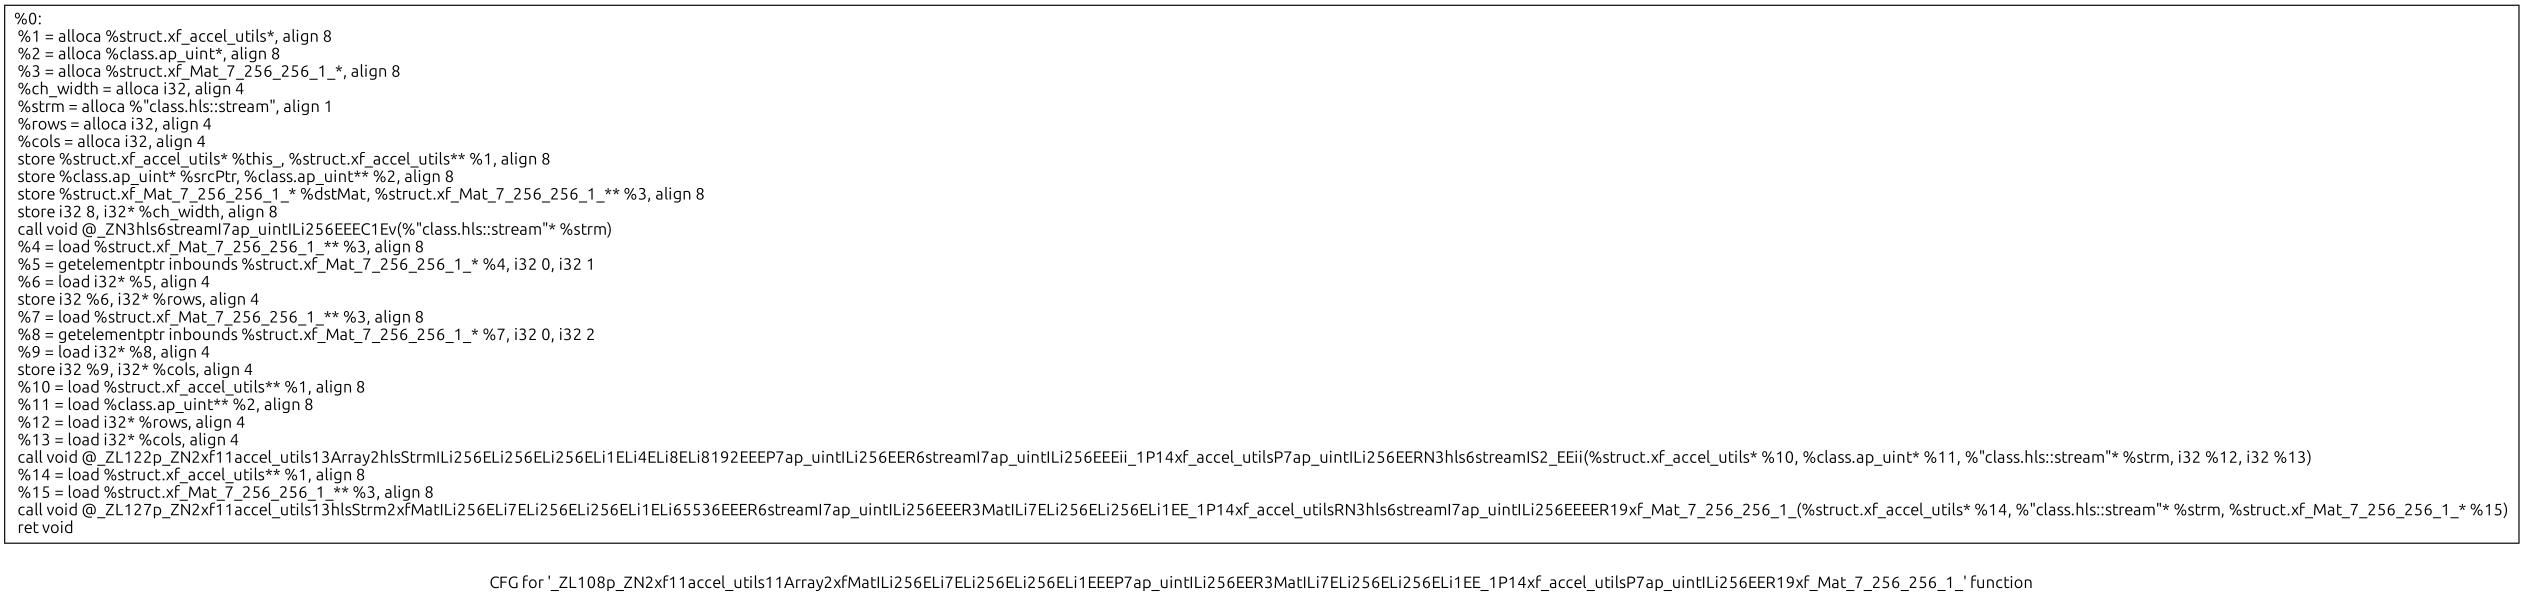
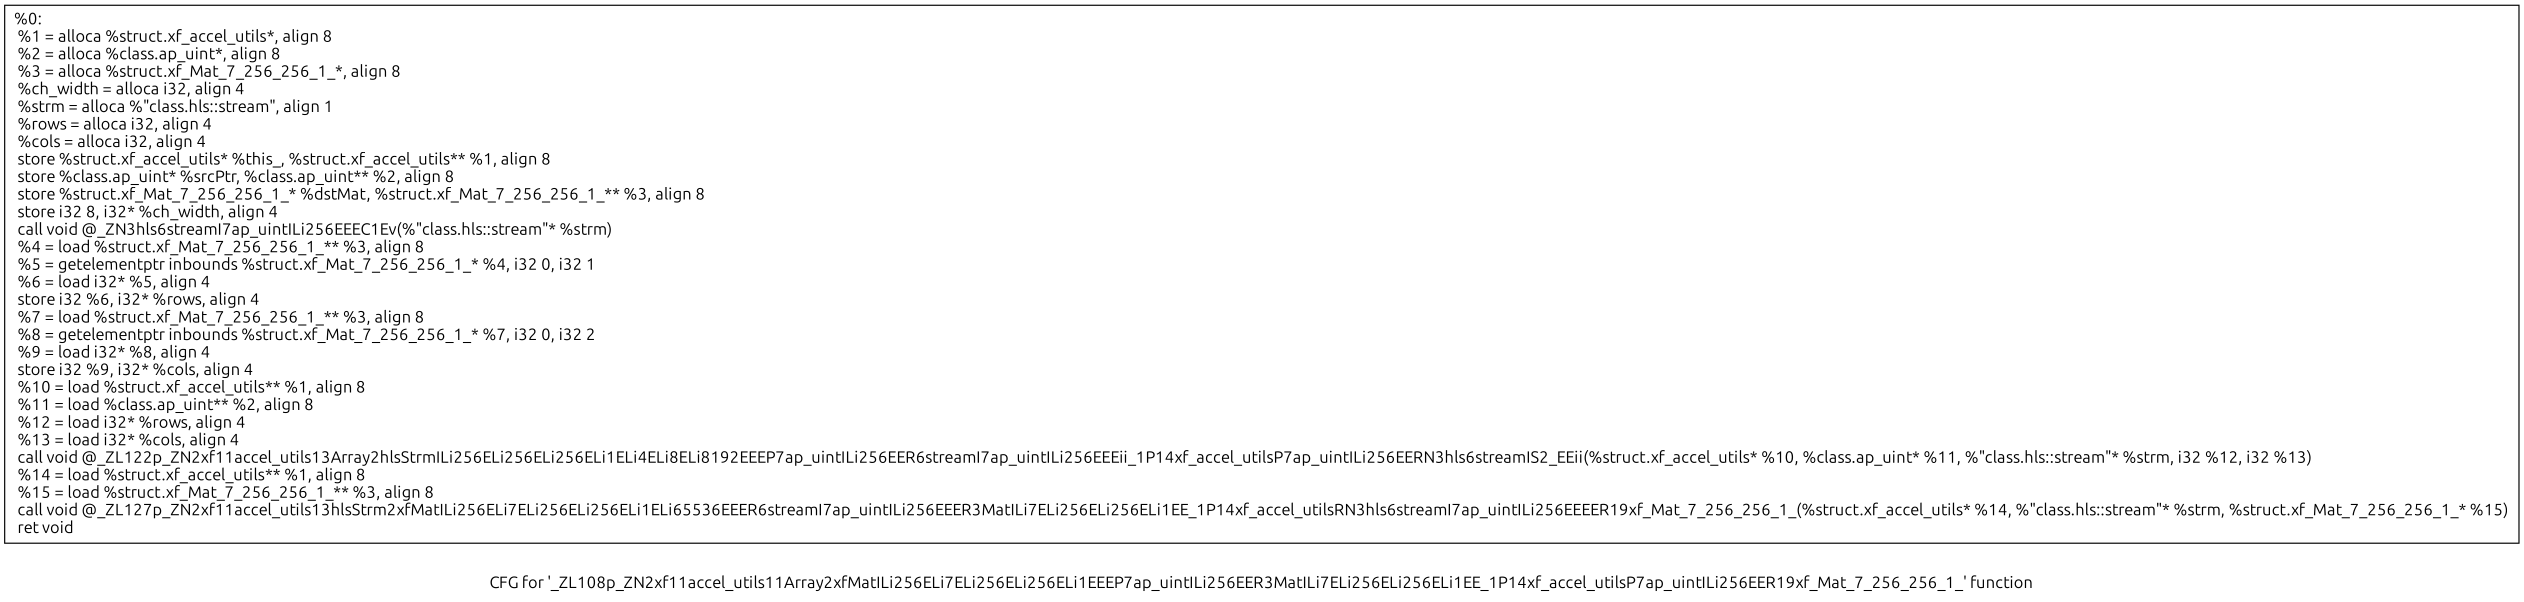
(146, 212) -> (146, 212)
